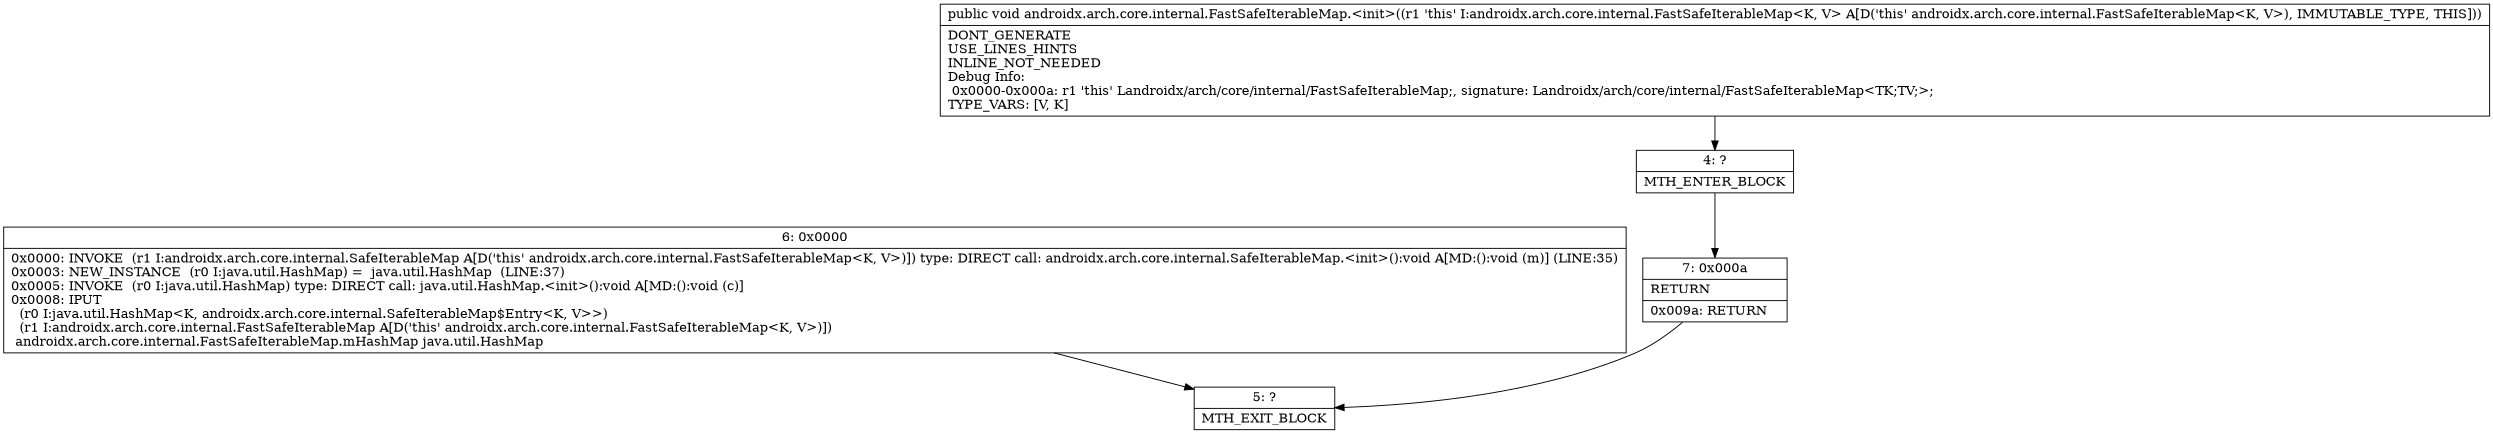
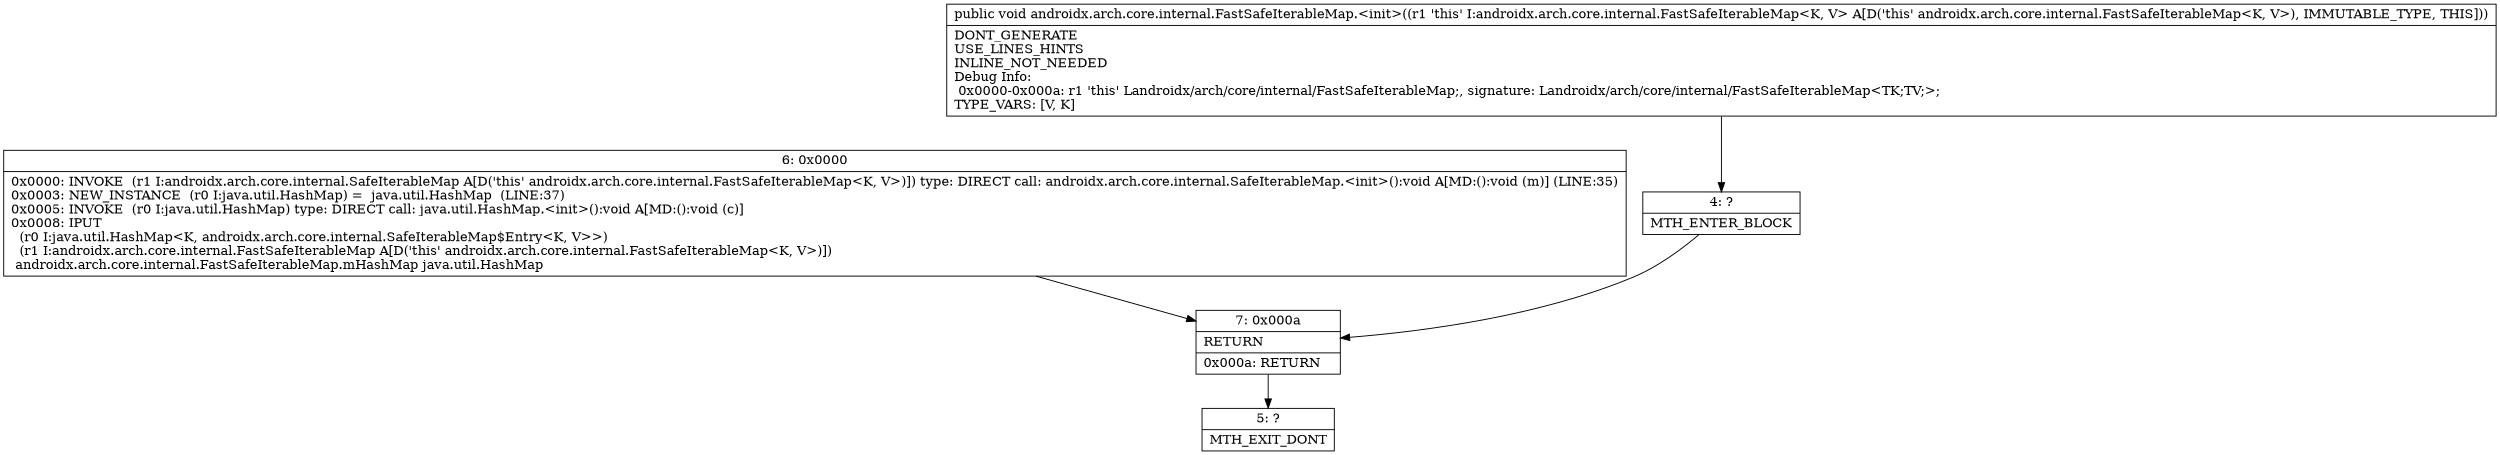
(1715, 311) -> (1268, 363)
(1120, 370) -> (1111, 297)
(1264, 419) -> (1268, 440)
